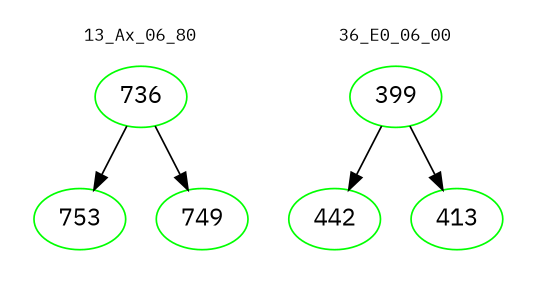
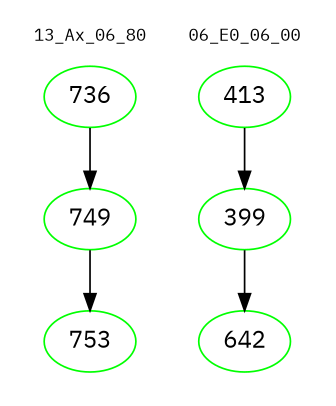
(396, 37) -> (245, 37)
(114, 150) -> (90, 272)
(422, 150) -> (245, 150)
(335, 219) -> (245, 341)
